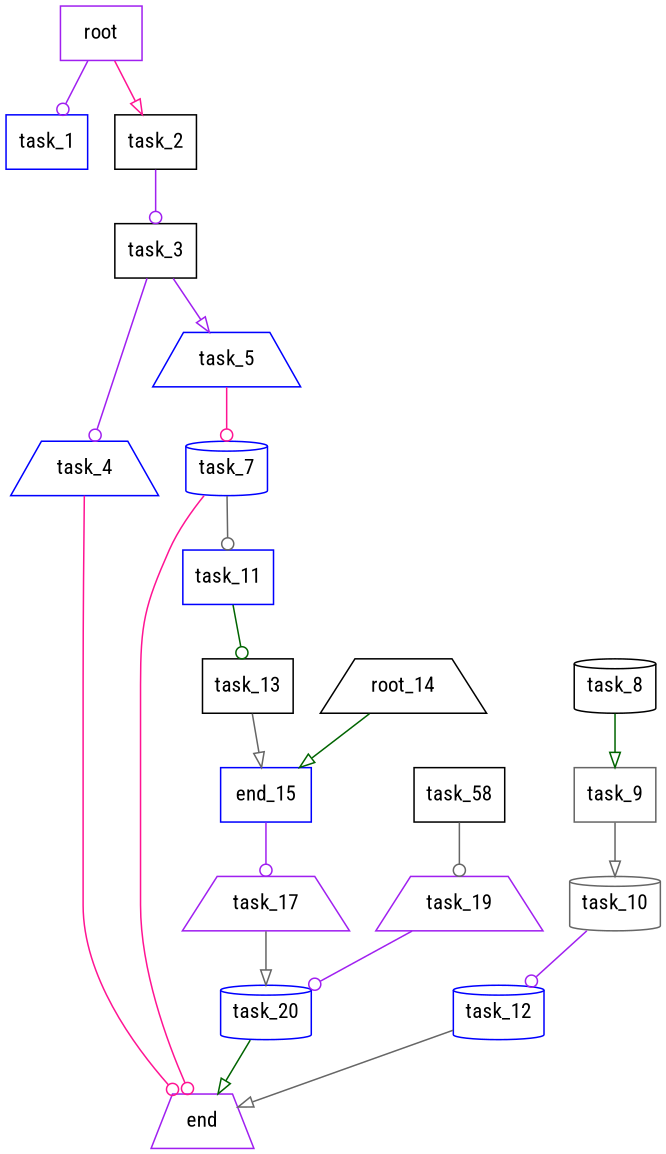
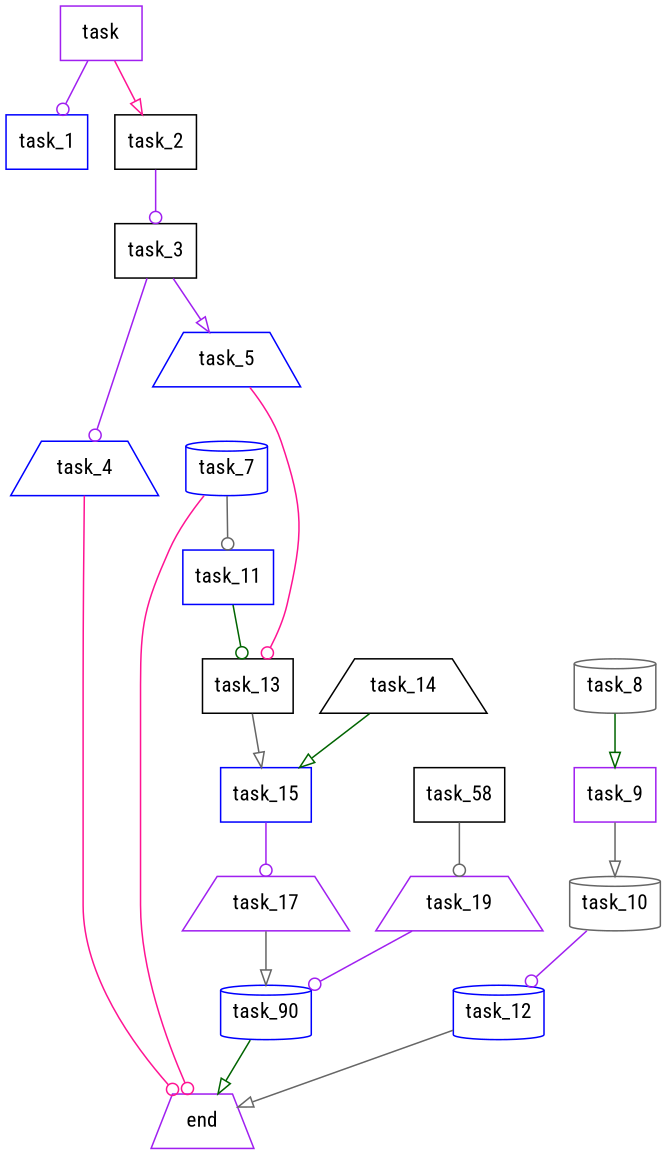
(101, 33) -> (101, 33)
(227, 408) -> (298, 514)
(403, 686) -> (403, 686)
(615, 686) -> (615, 686)
(266, 795) -> (266, 795)
(615, 795) -> (615, 795)
(266, 1012) -> (266, 1012)
